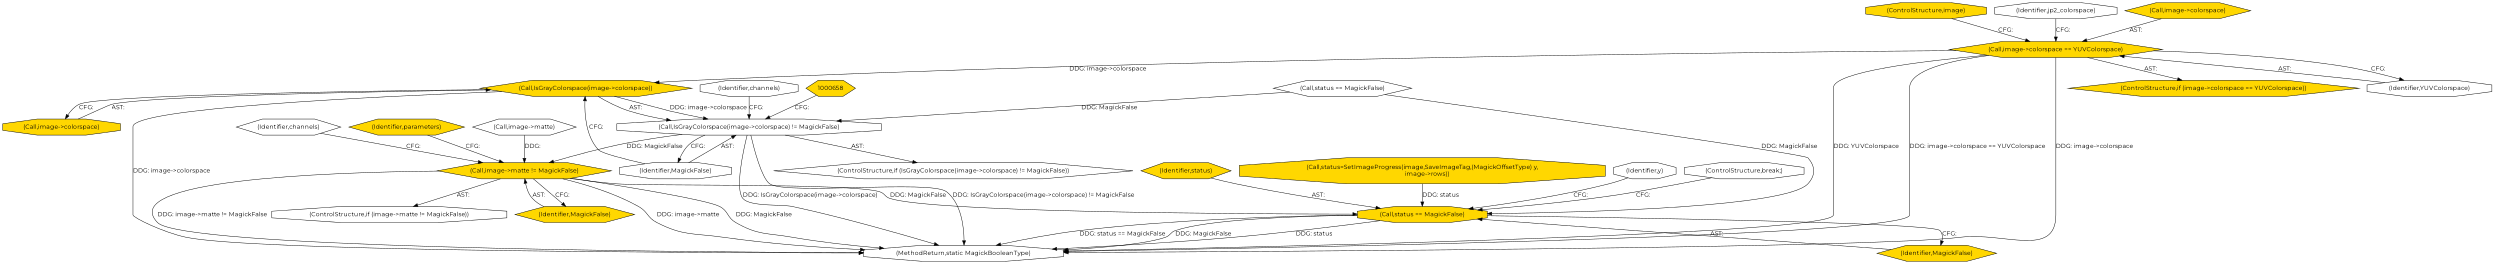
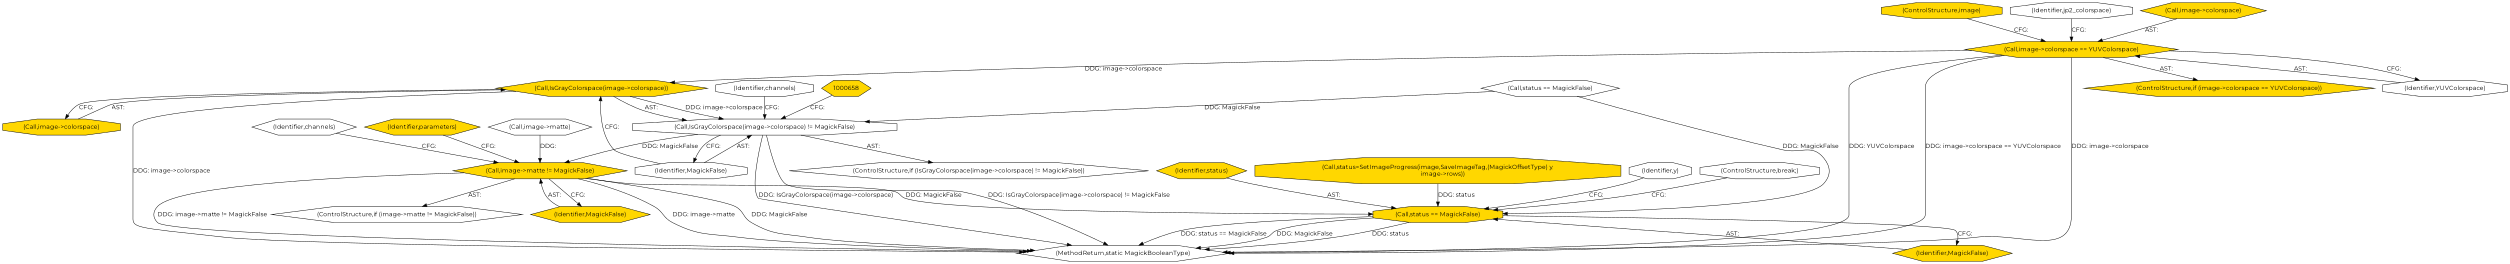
(389, 215) -> (397, 215)
(964, 253) -> (1123, 253)
